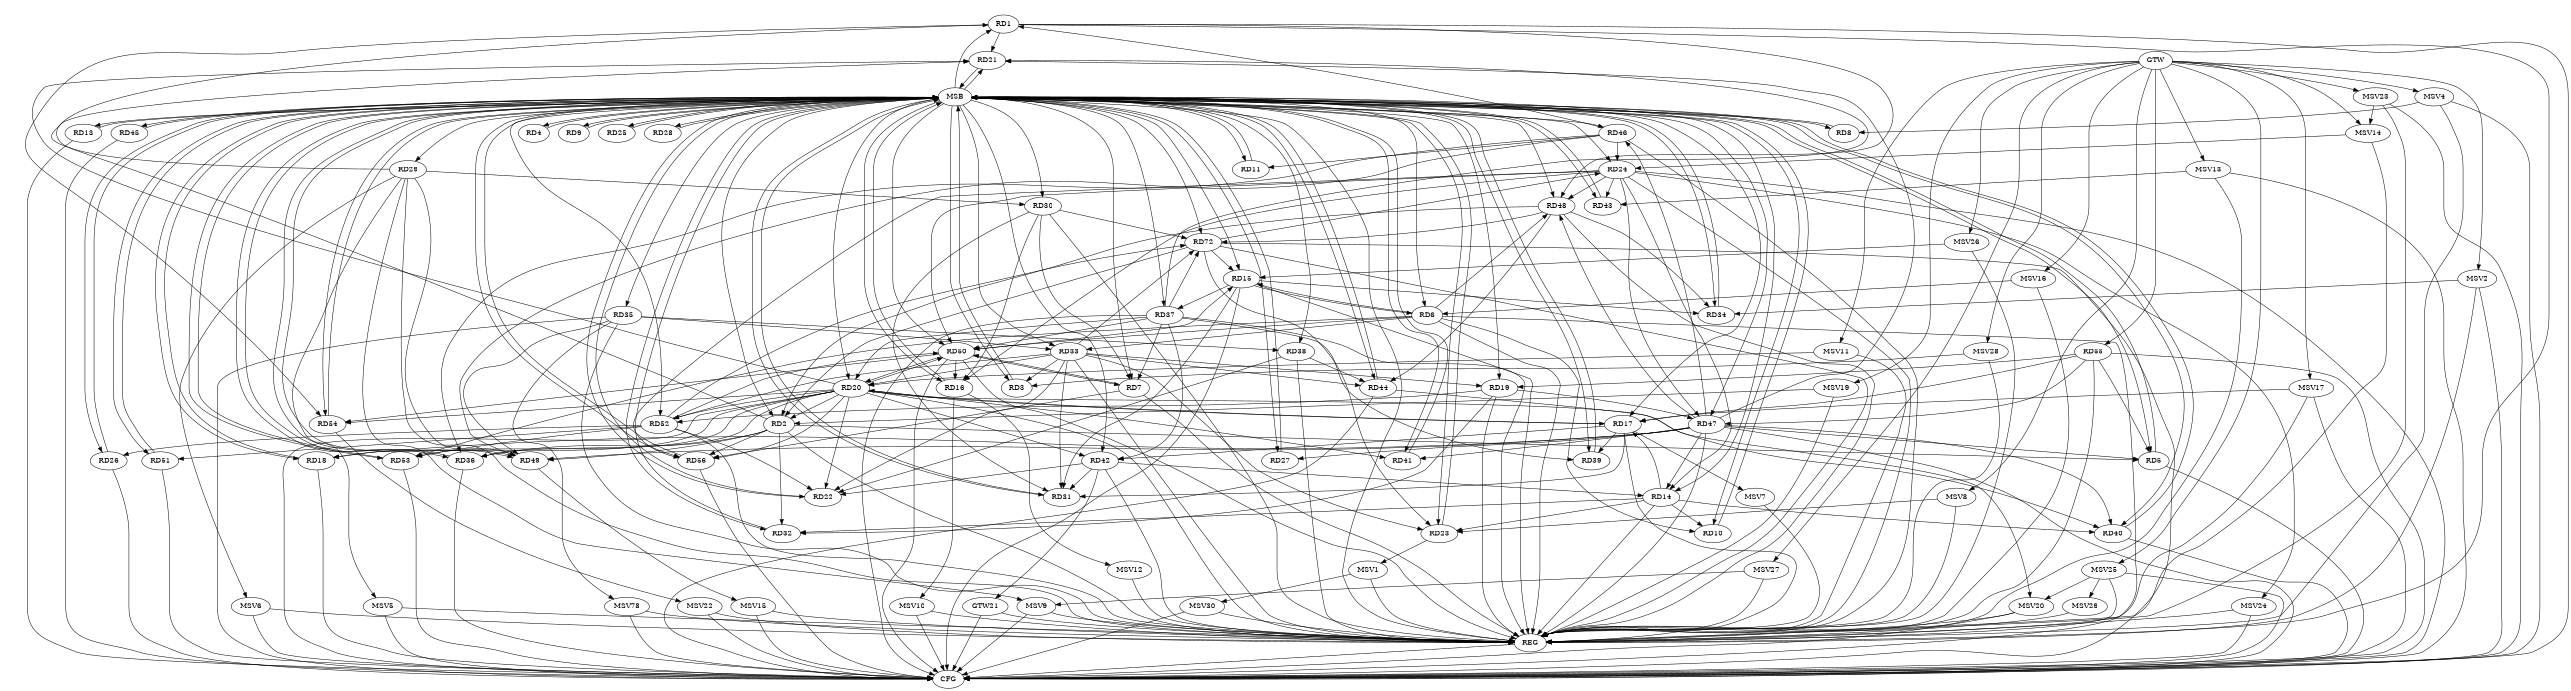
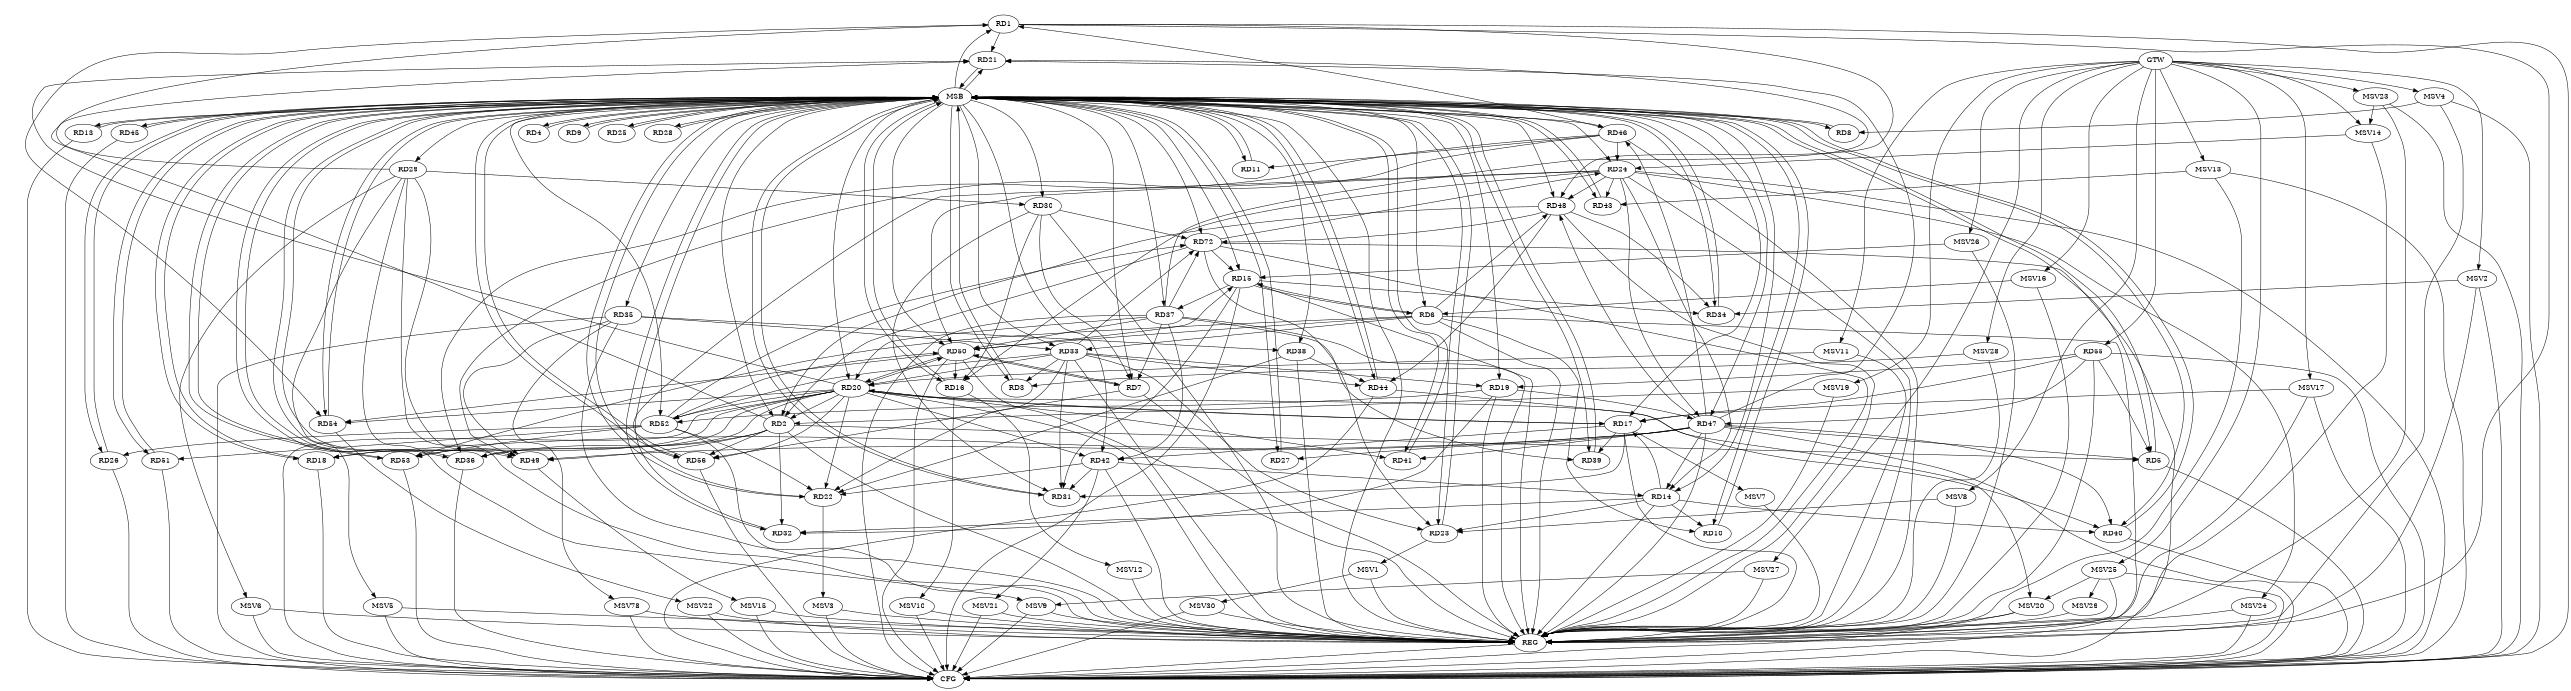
none -> (823, 606)
(985, 606) -> (985, 606)
